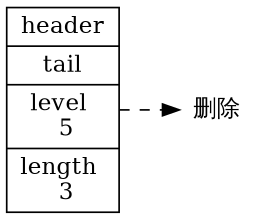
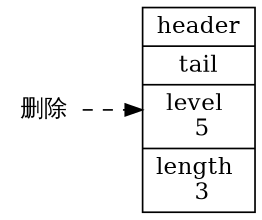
(141, 110) -> (104, 110)
